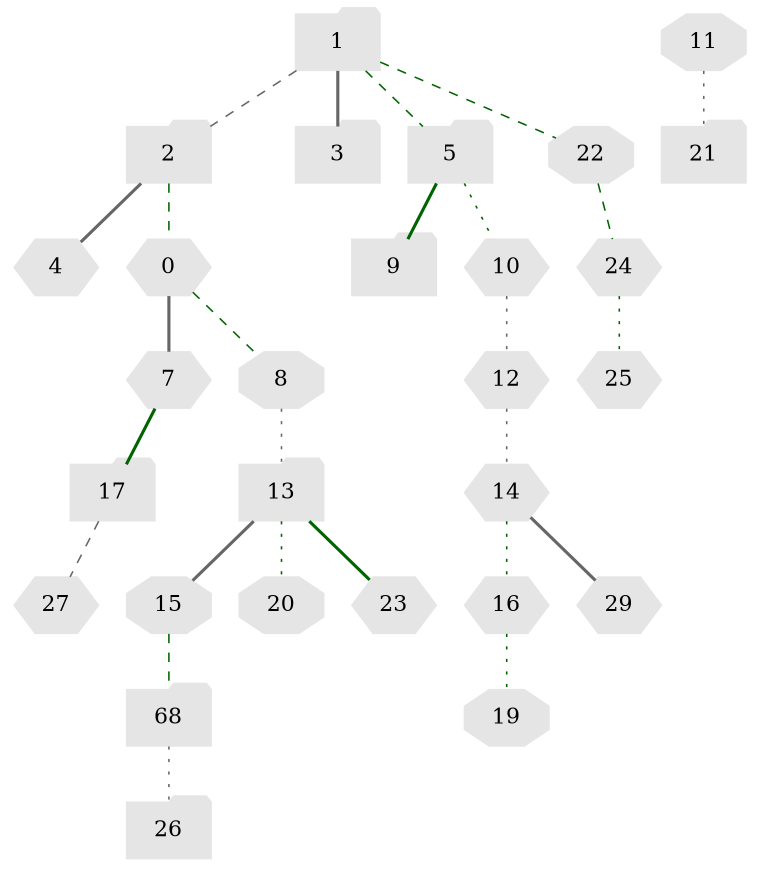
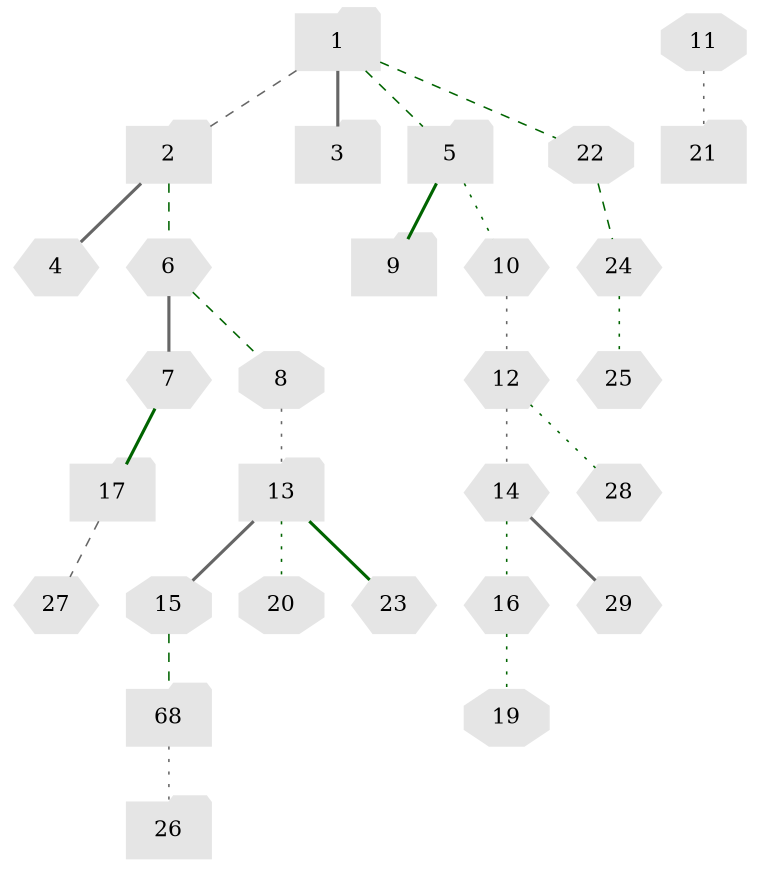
(169, 267) -> (169, 267)
none -> (619, 493)
